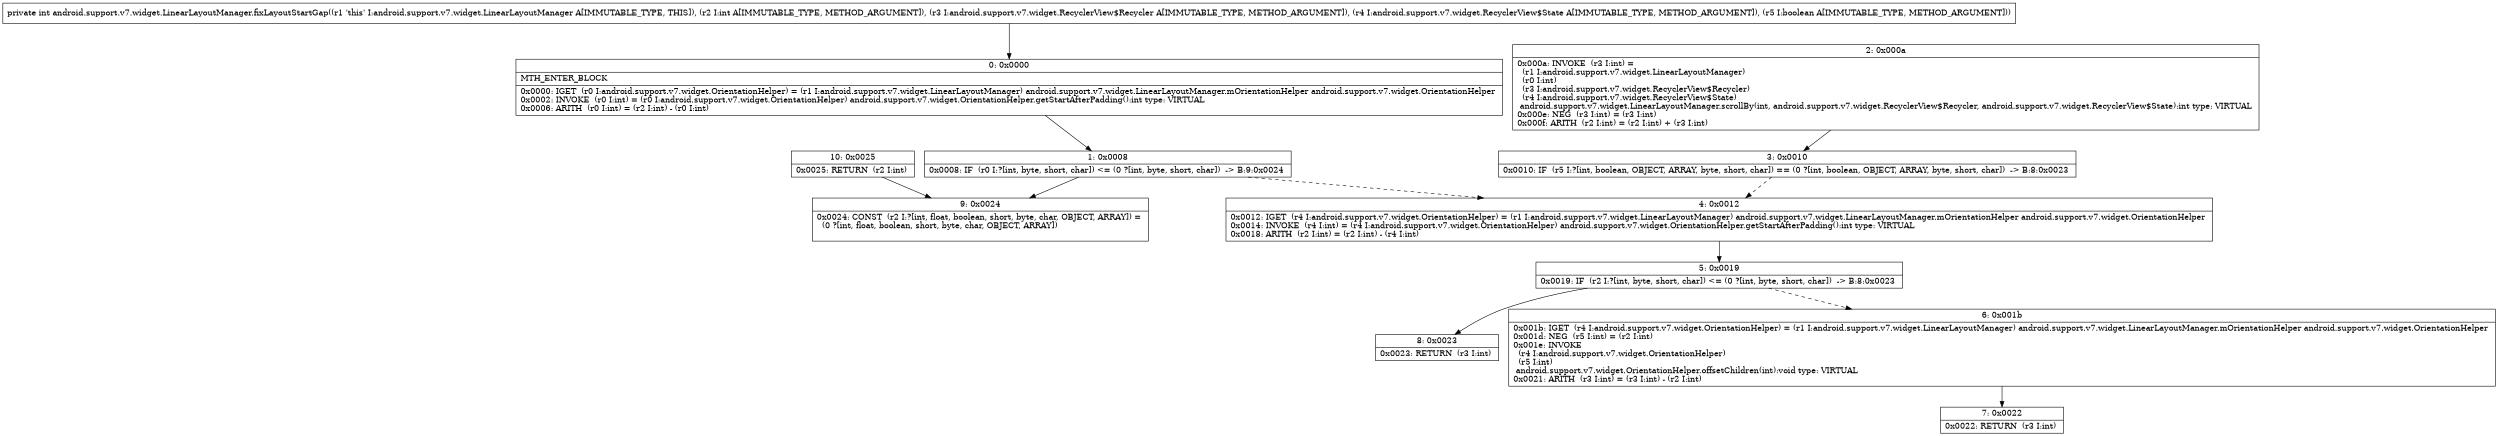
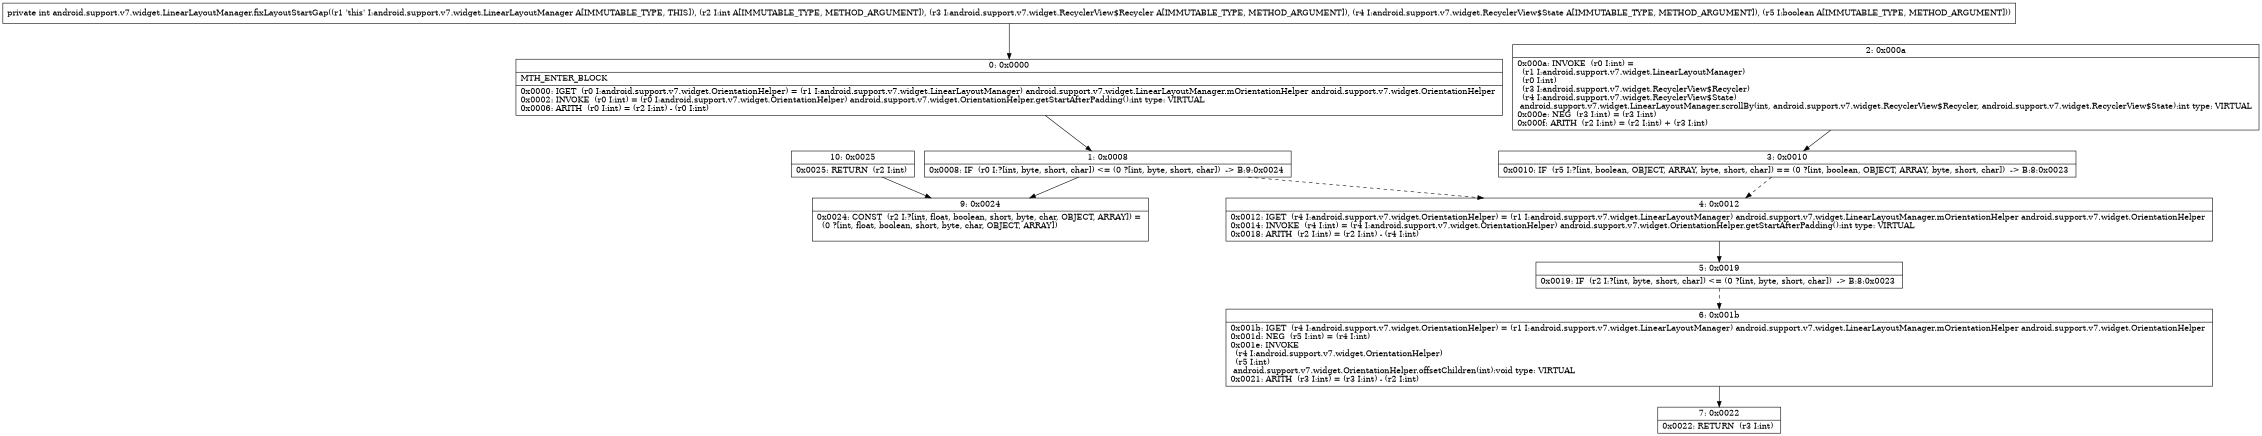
(1577, 64) -> (1577, 64)
(1584, 337) -> (1302, 337)
(1437, 348) -> none
